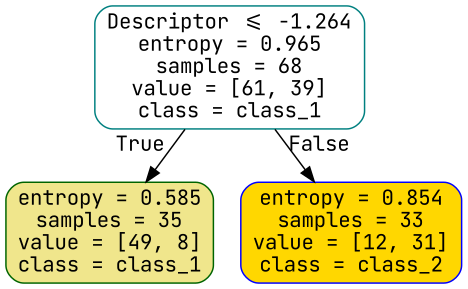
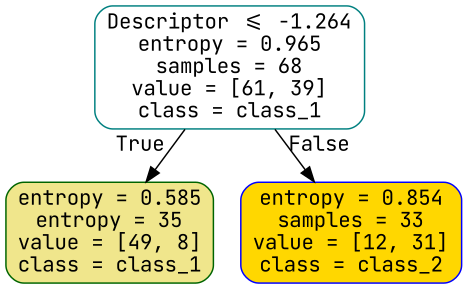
(110, 233) -> (110, 233)
